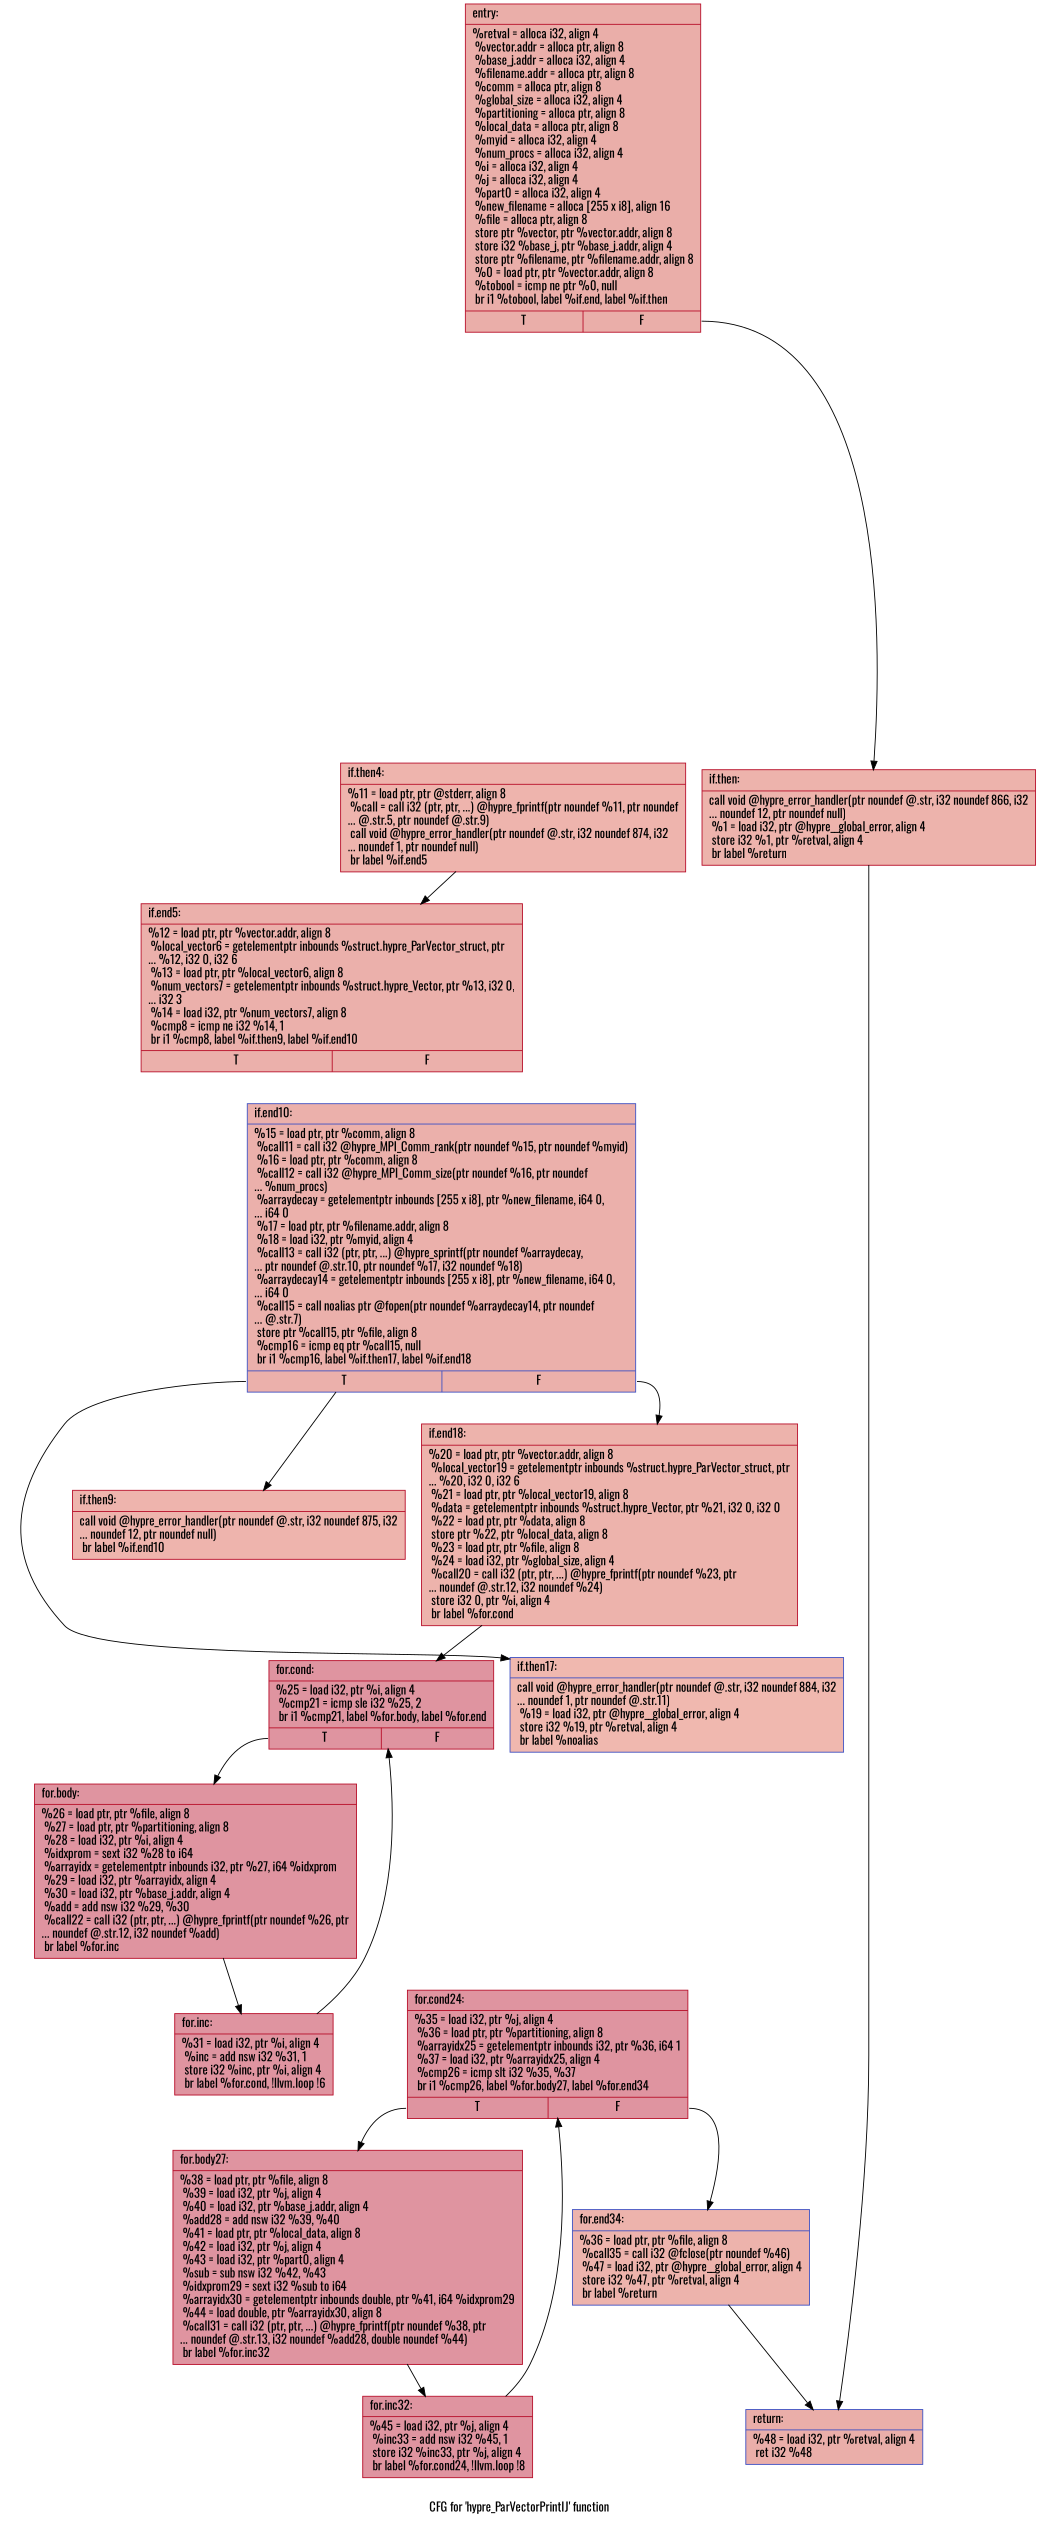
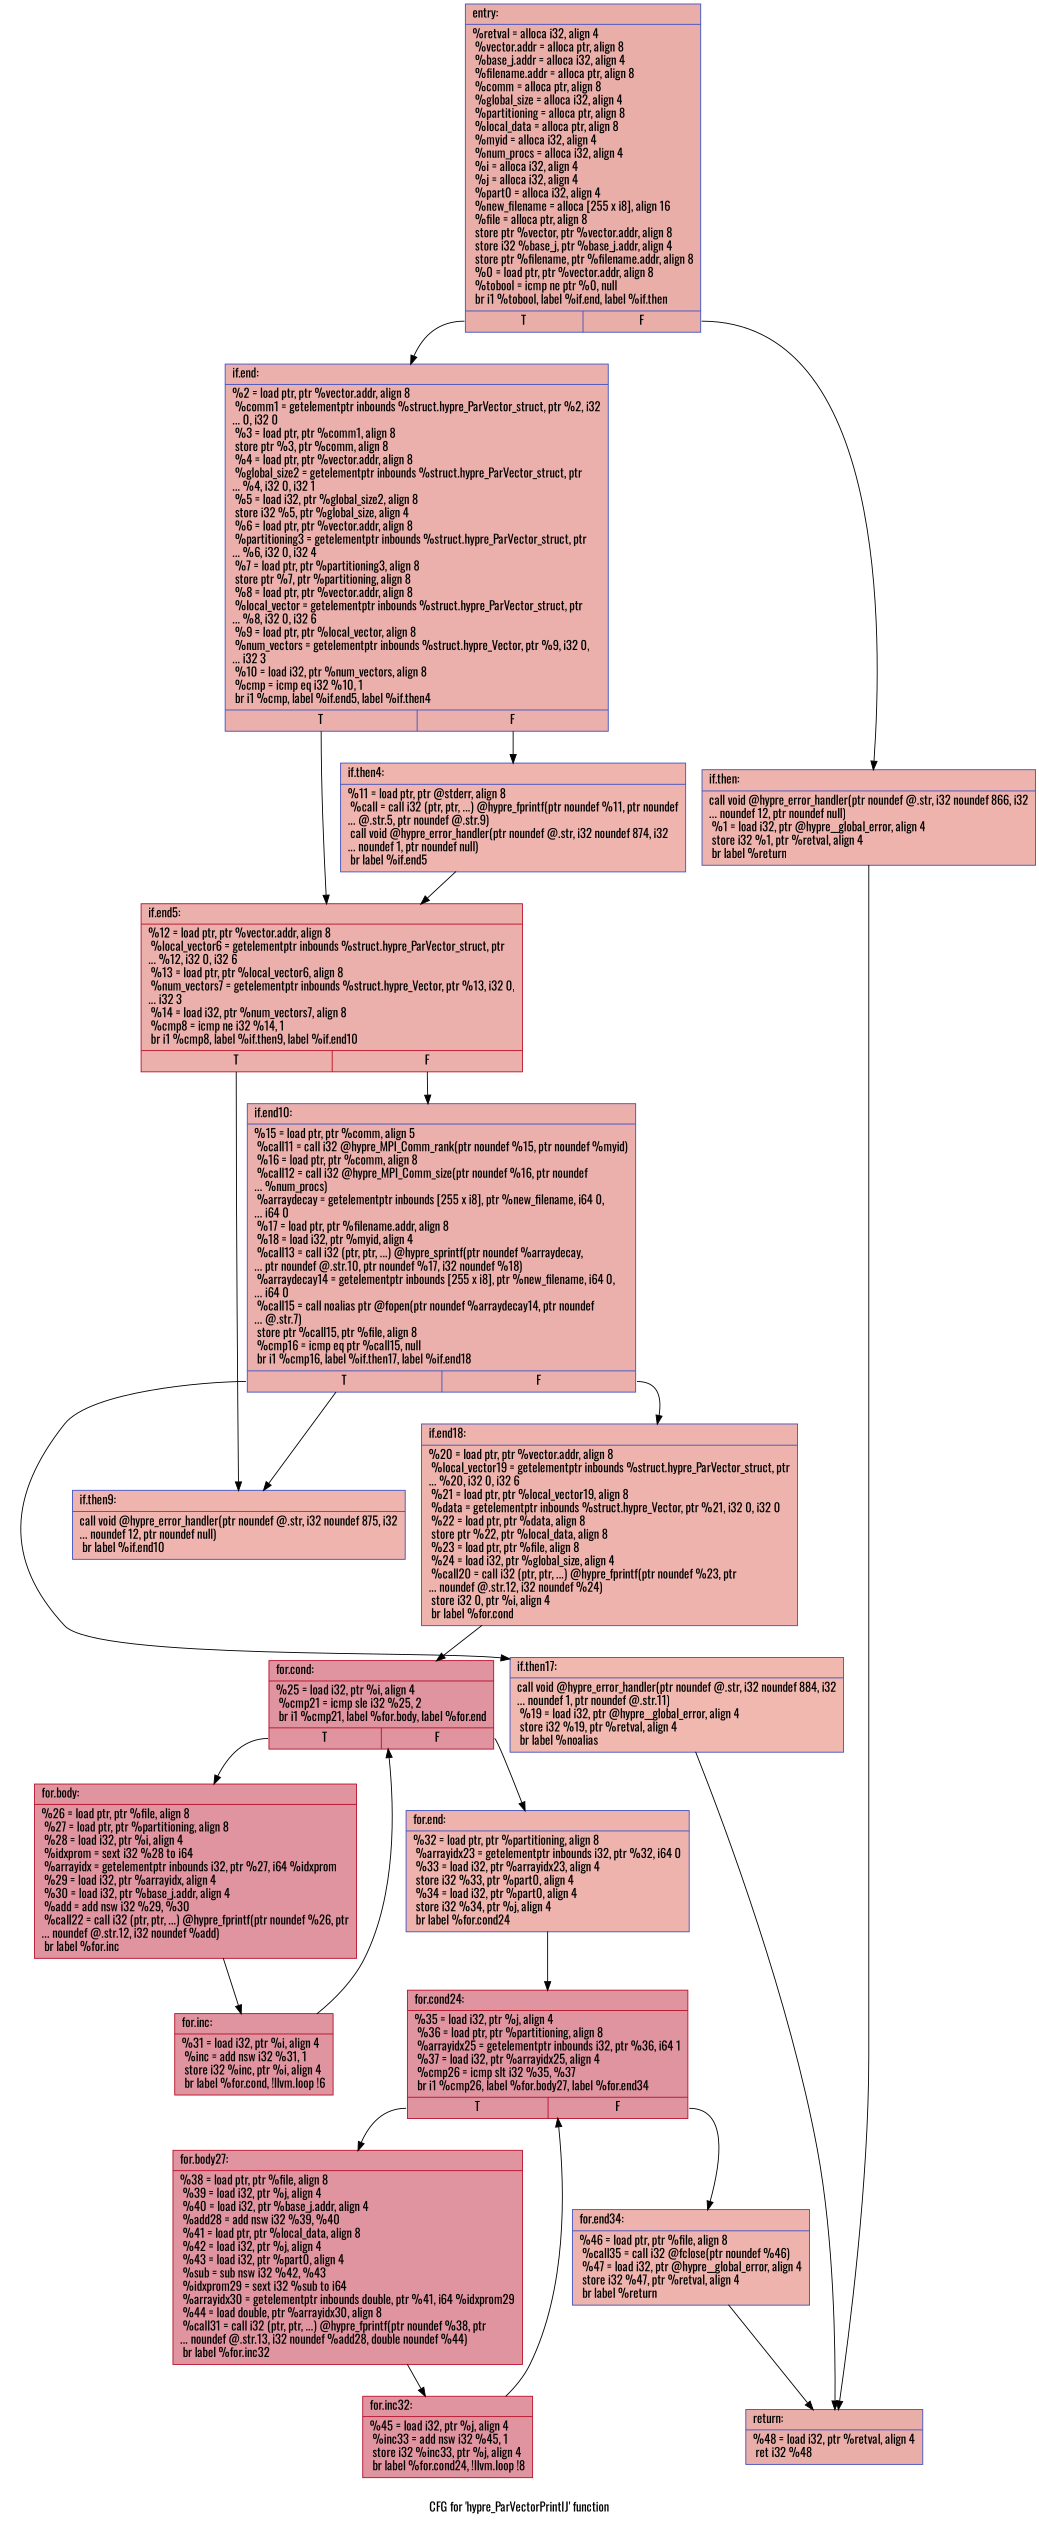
(583, 168) -> (583, 168)
none -> (417, 548)
(513, 817) -> (513, 817)
(869, 817) -> (869, 817)
none -> (427, 1083)
(335, 1134) -> (335, 1134)
none -> (237, 1277)
(239, 1525) -> (239, 1525)
(610, 1525) -> (610, 1525)
none -> (548, 1871)
none -> (800, 2069)
(654, 2241) -> (654, 2241)
